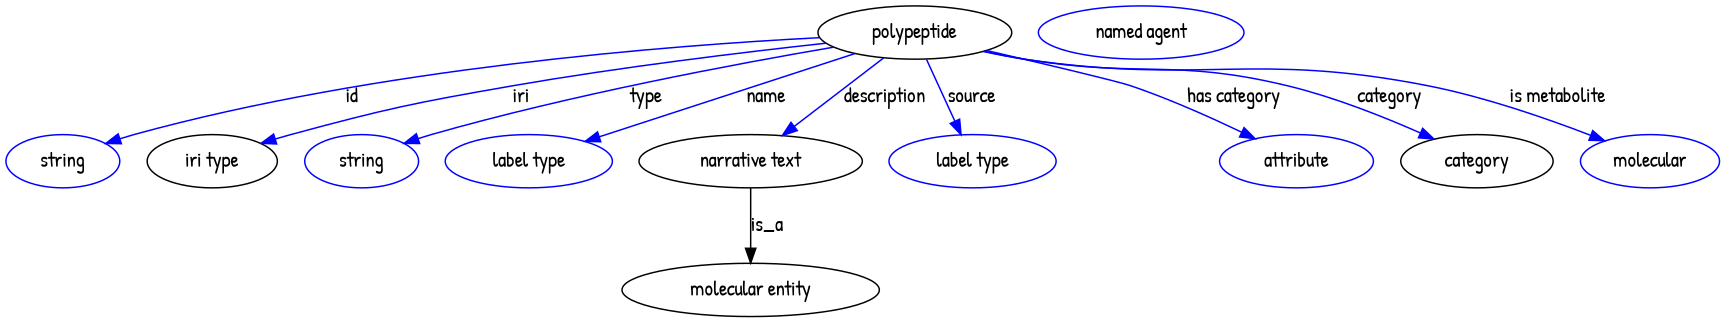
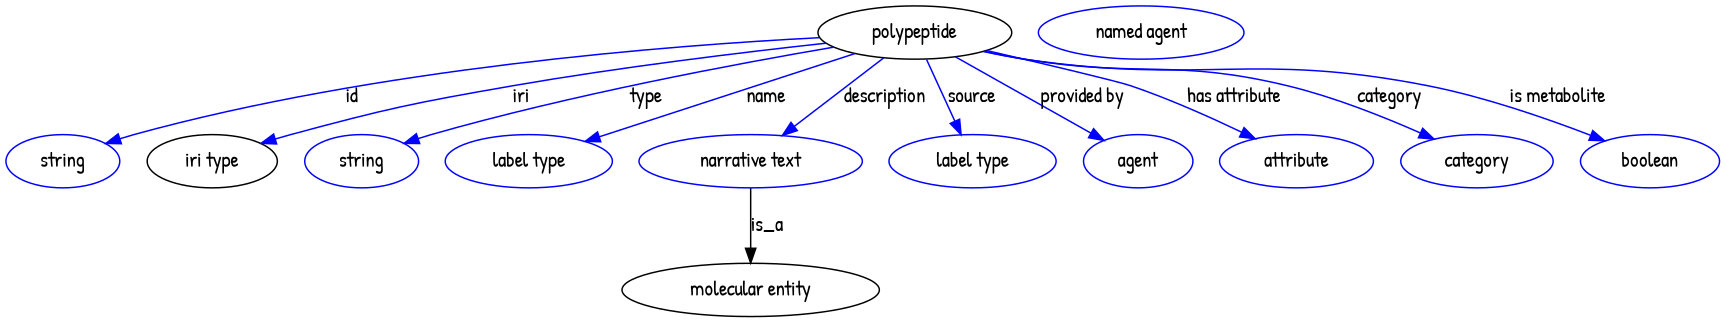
(1234, 97) -> (1234, 97)
(751, 161) -> (751, 161)
none -> (1138, 161)
(1477, 161) -> (1477, 161)
(1650, 161) -> (1650, 161)
